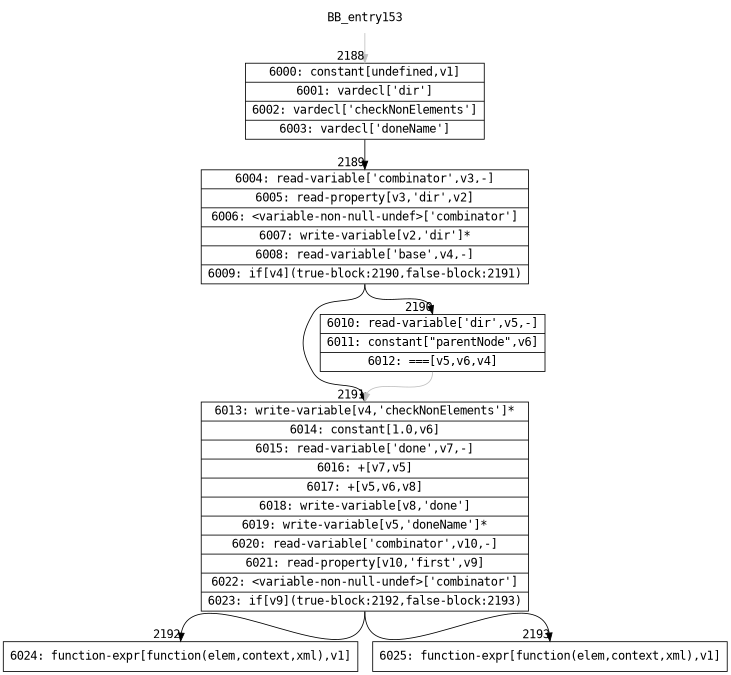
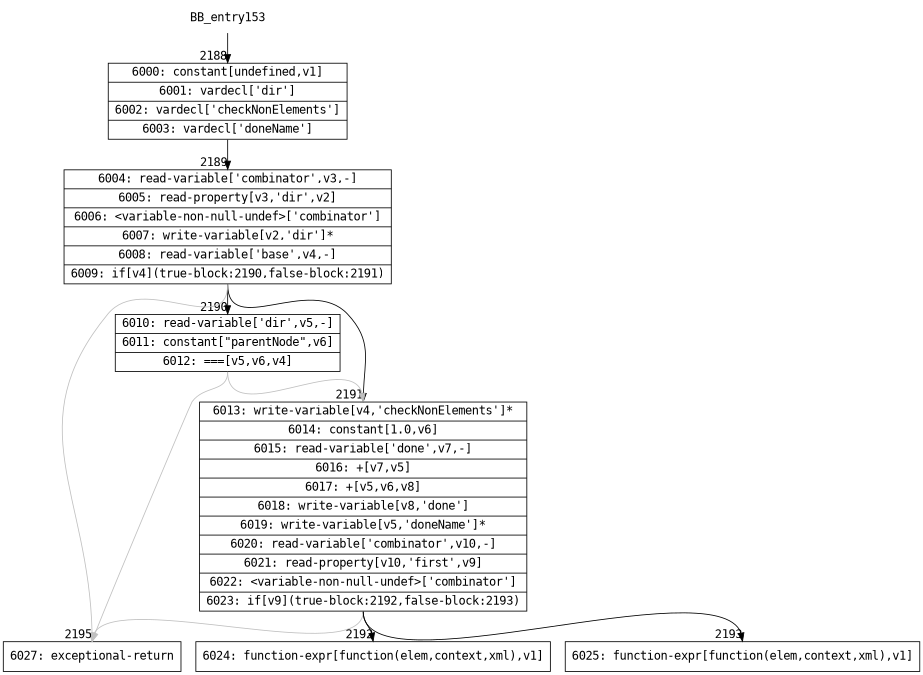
(365, 44) -> (228, 44)
none -> (92, 657)
